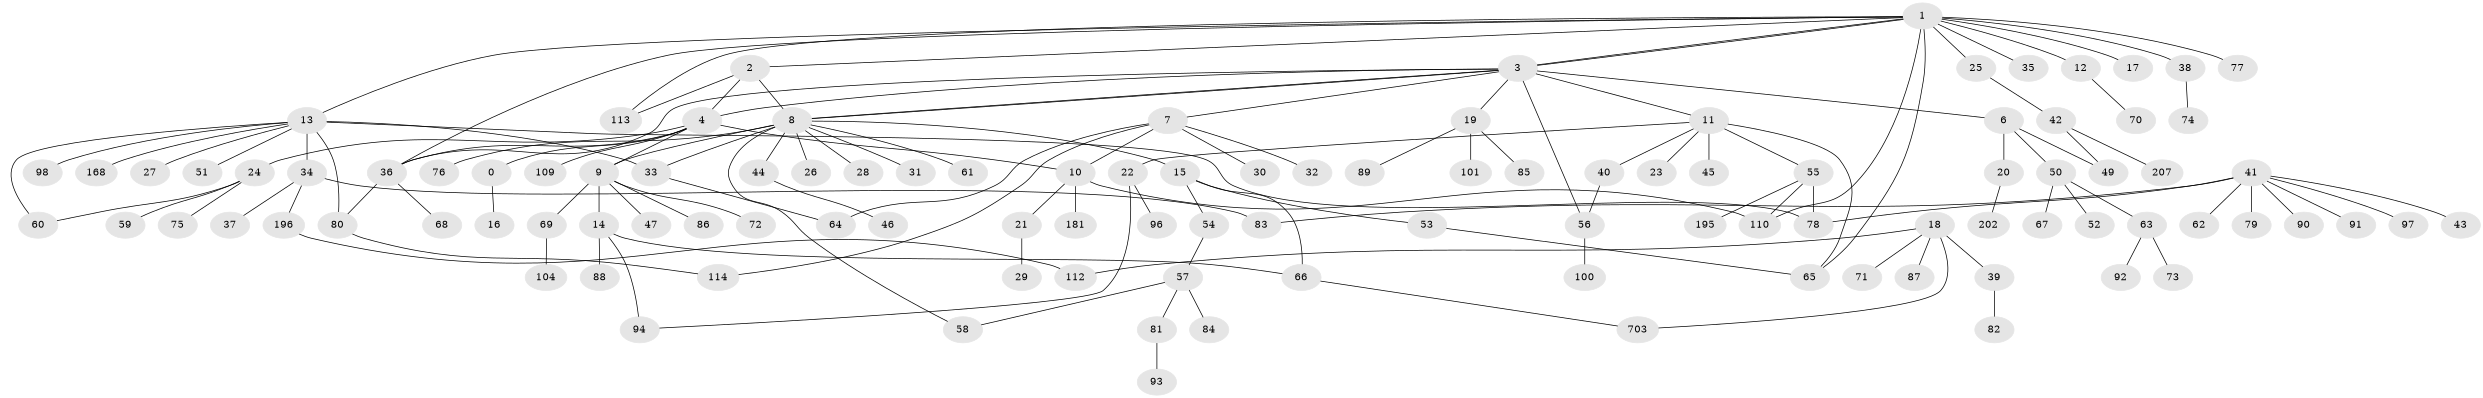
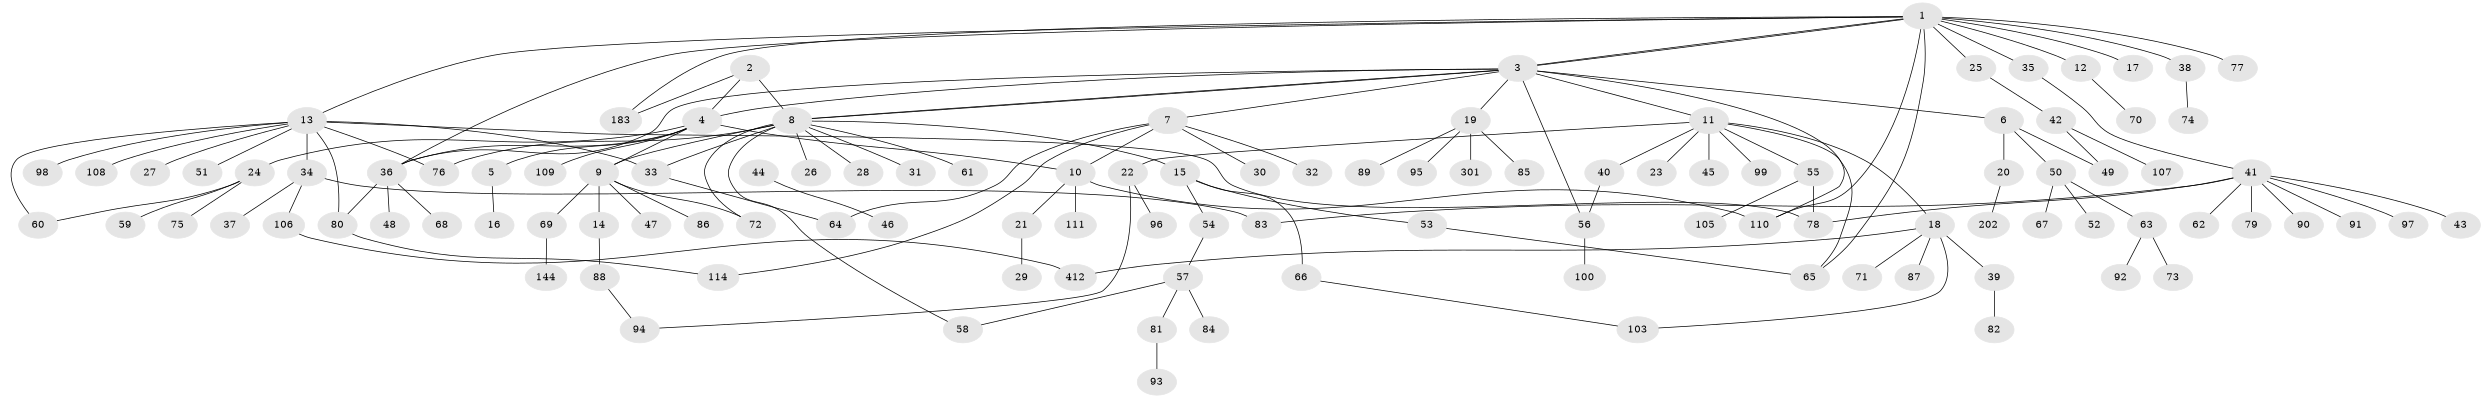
(1336, 42) -> none
(621, 121) -> (621, 121)
none -> (2128, 141)
none -> (379, 147)
(776, 147) -> (710, 159)
none -> (1837, 148)
(96, 173) -> (96, 173)
(492, 173) -> (492, 173)
none -> (1417, 173)
(1471, 173) -> (1471, 173)
none -> (1761, 173)
(2162, 173) -> (2162, 173)
(1787, 199) -> (1743, 109)
(284, 225) -> (284, 225)
none -> (390, 225)
(1076, 225) -> (1076, 225)
(1705, 225) -> (1705, 225)
(947, 259) -> none
(630, 274) -> (620, 304)
(546, 277) -> (546, 277)
(1076, 277) -> (1076, 277)
(1638, 330) -> (1638, 330)
